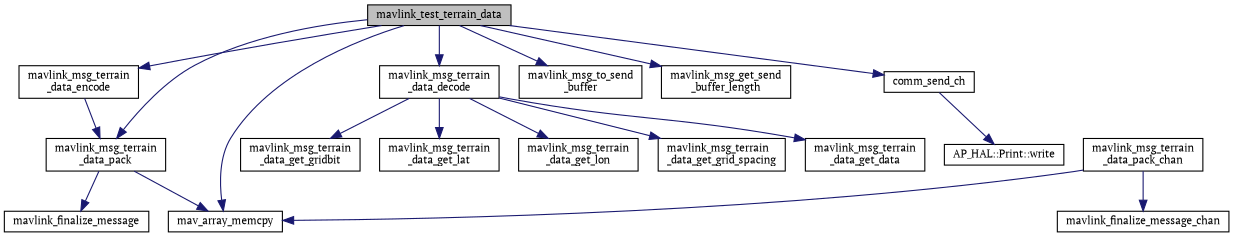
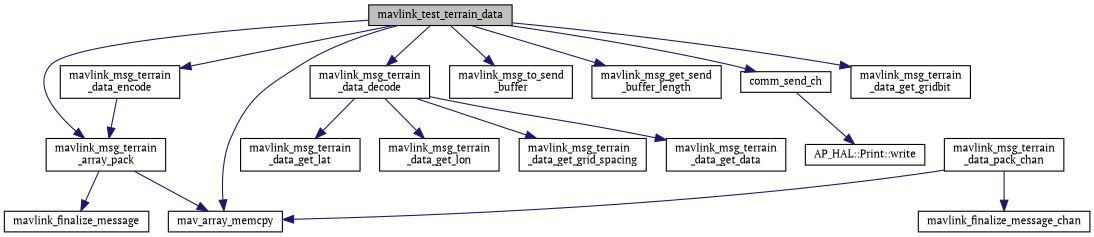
(375, 116) -> (677, 41)
(106, 155) -> (106, 155)
